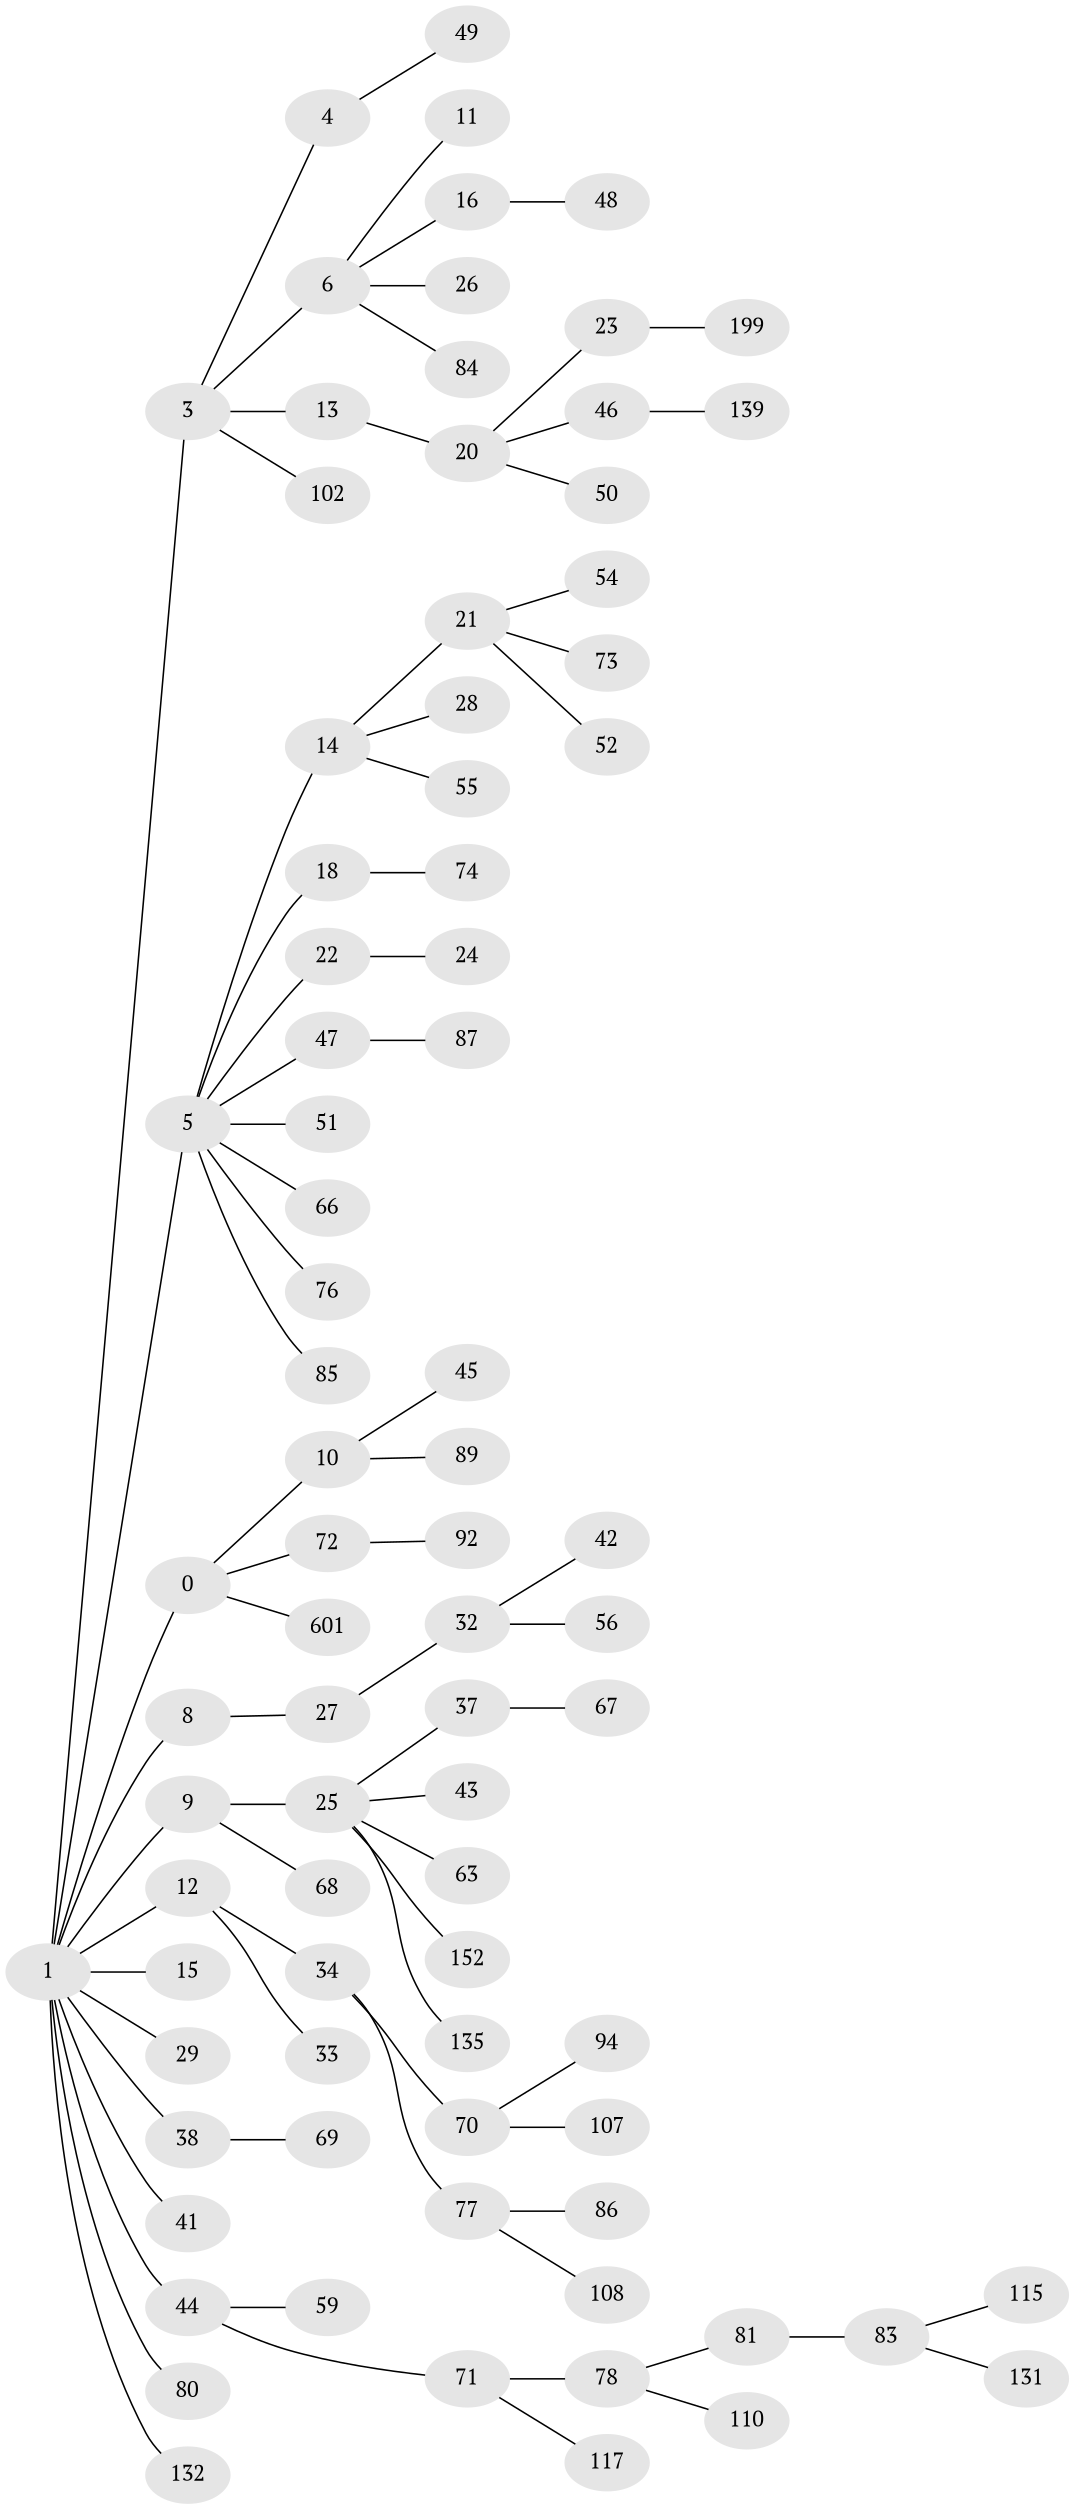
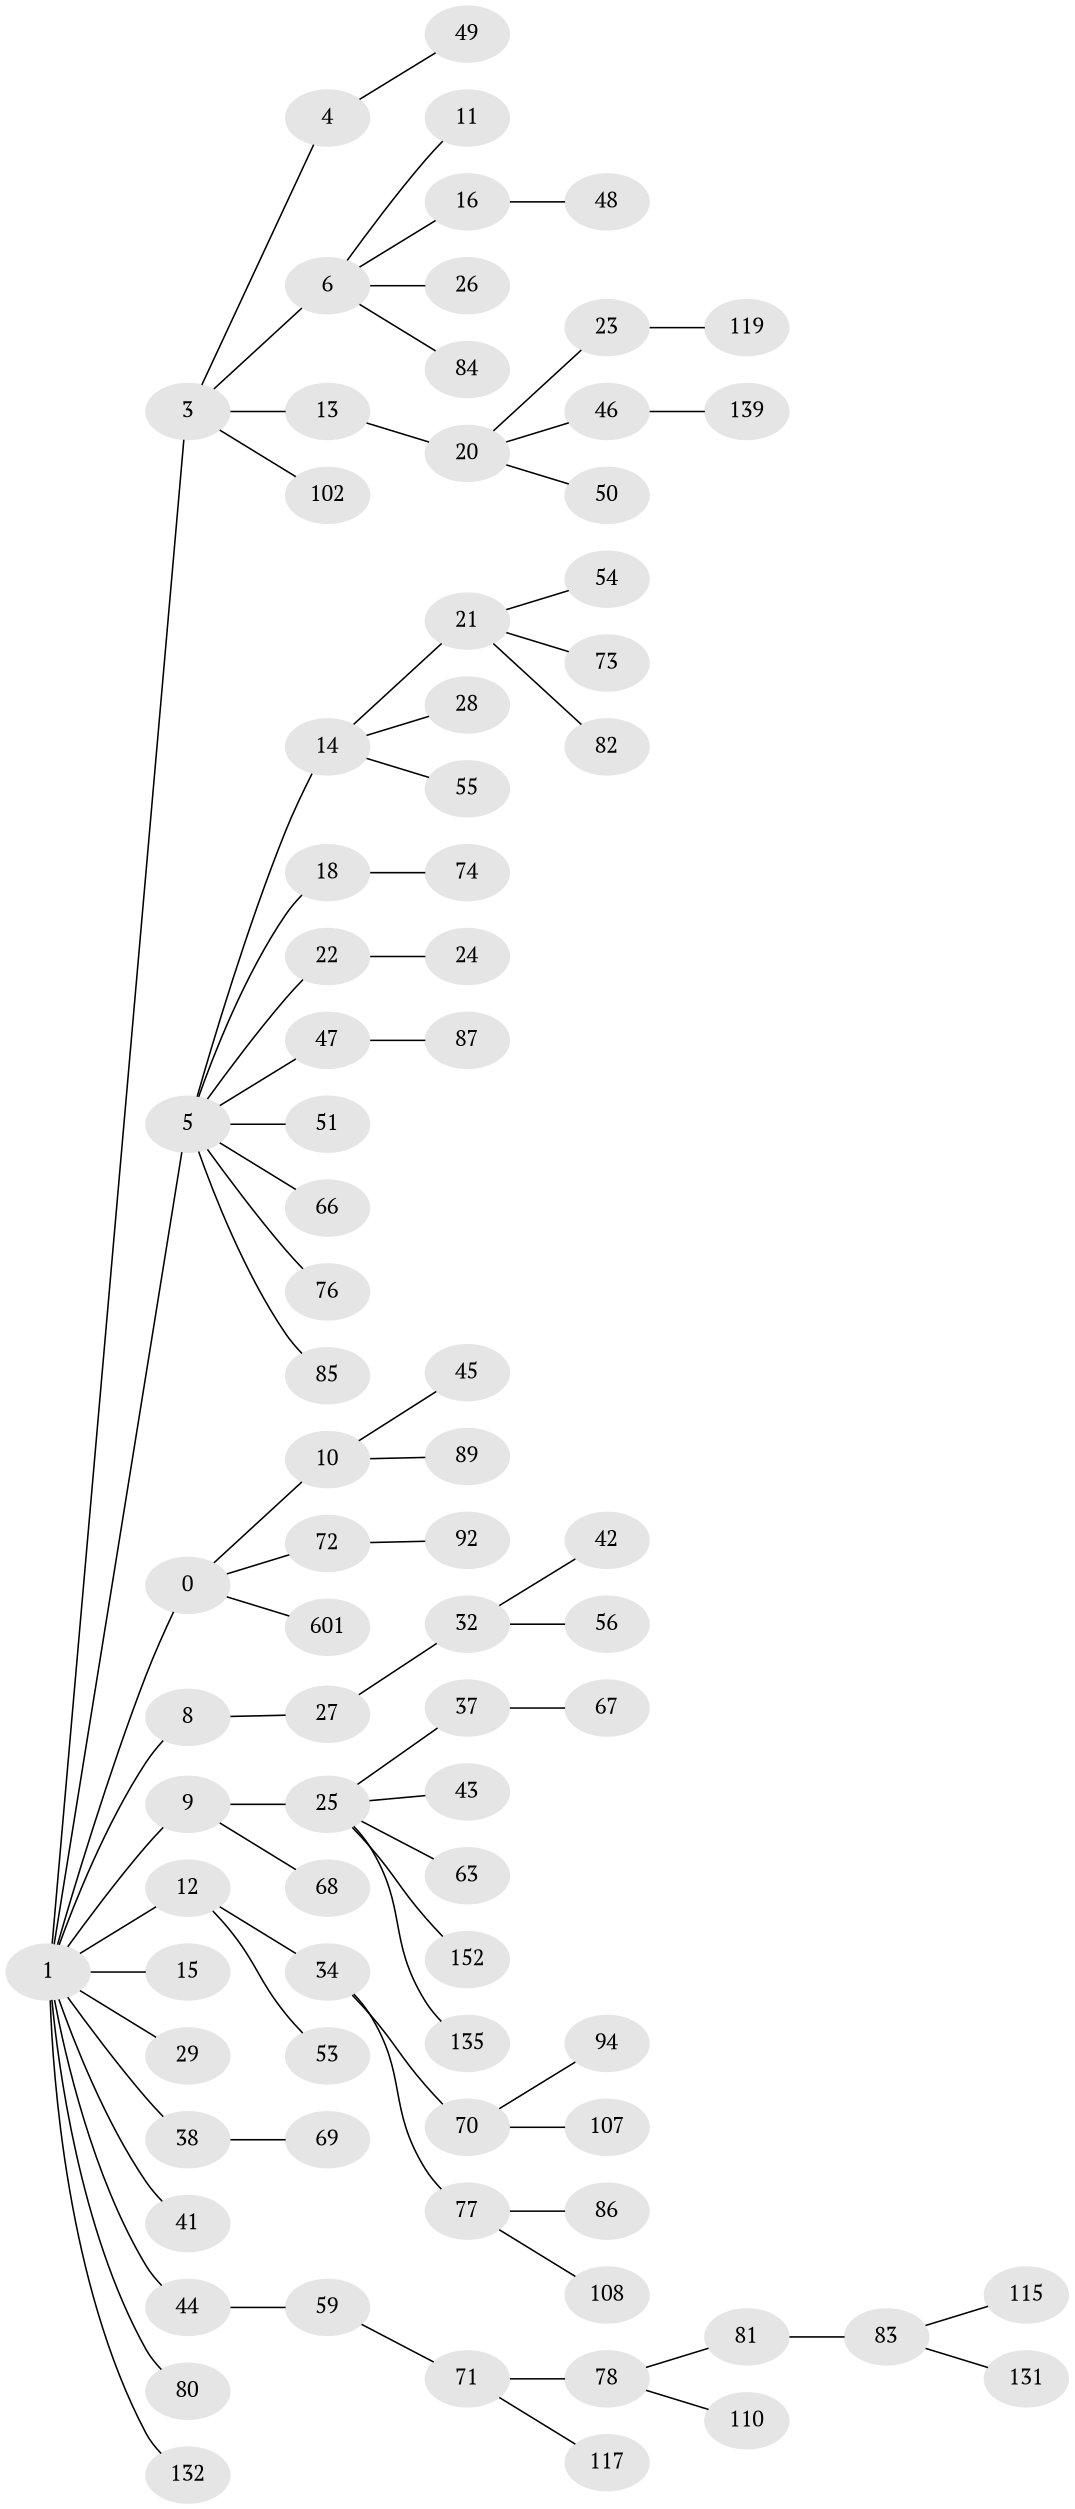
(747, 328) -> (747, 328)
(607, 747) -> (607, 747)
(328, 2056) -> (328, 2056)
(321, 2358) -> (398, 2343)
